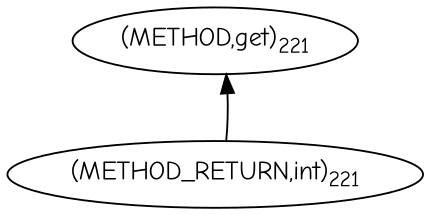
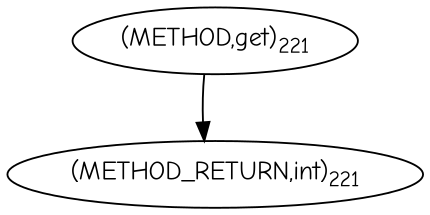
(228, 117) -> (203, 98)
